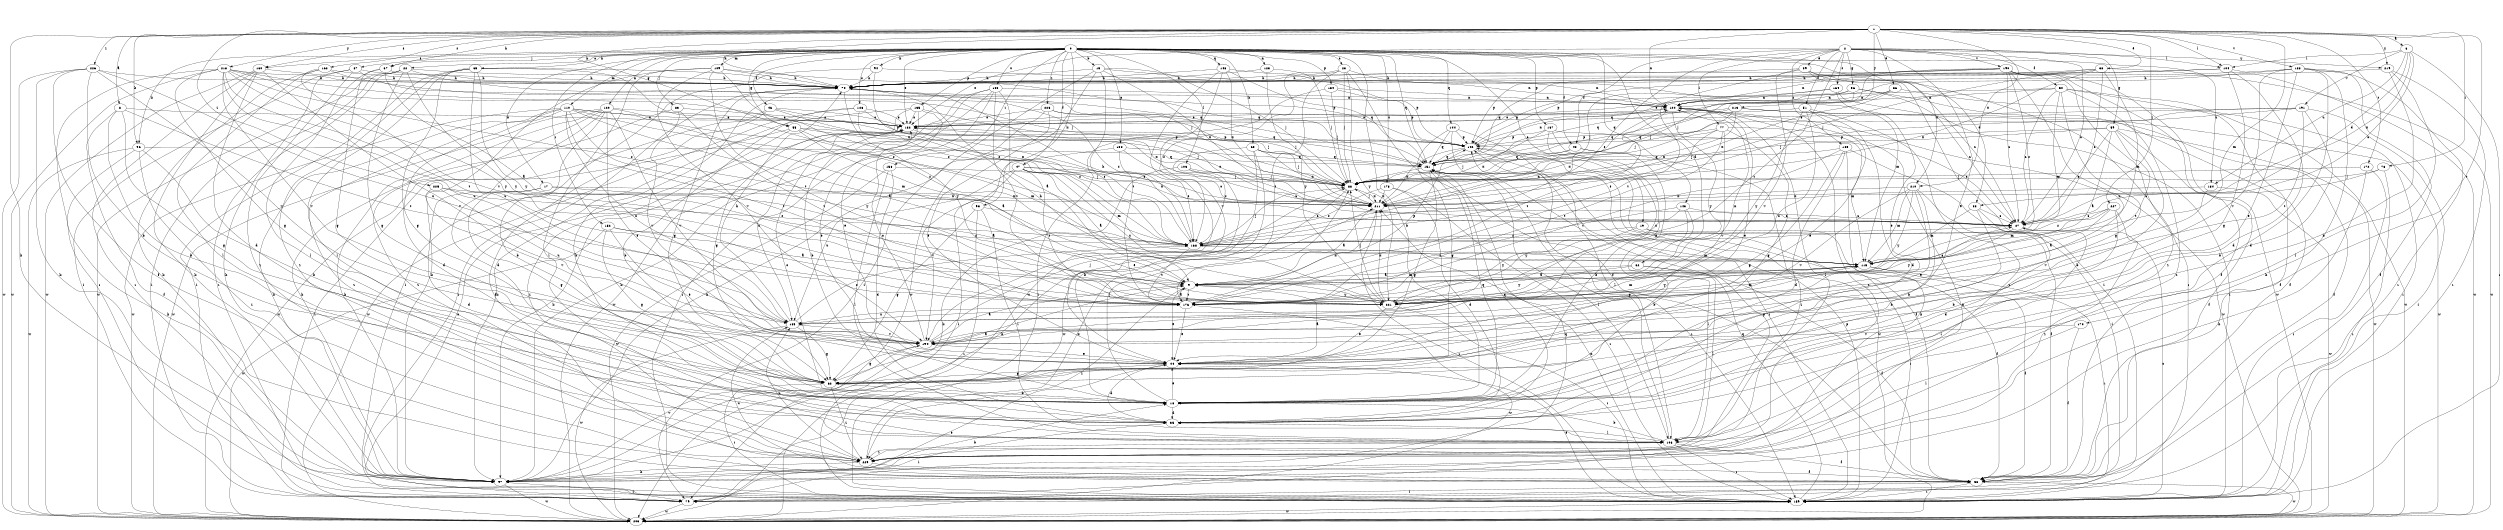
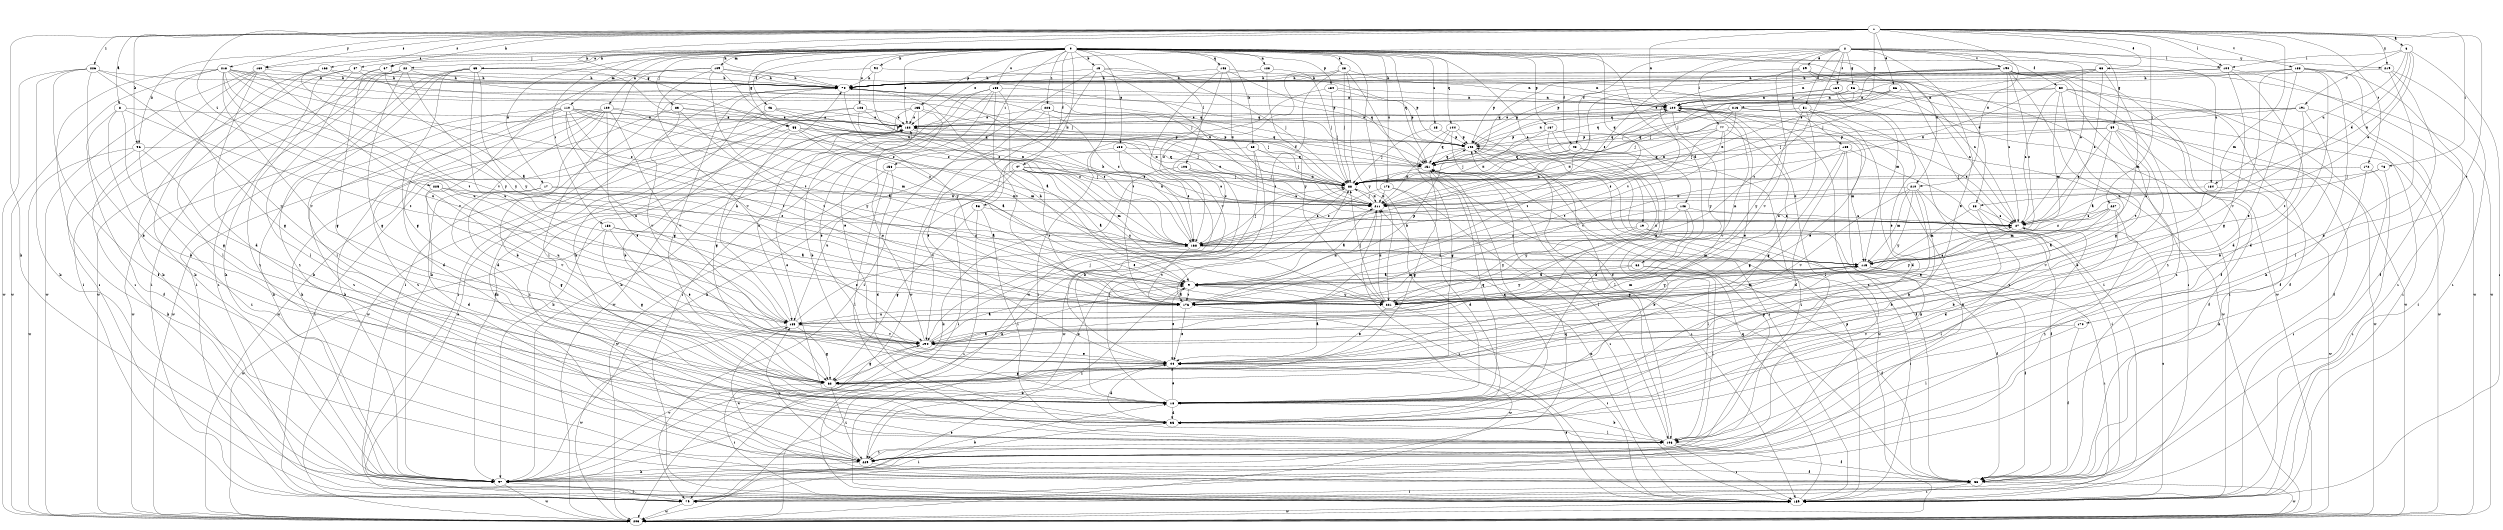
none -> (1436, 128)
(1296, 147) -> (1296, 147)
(1334, 159) -> (1051, 139)
